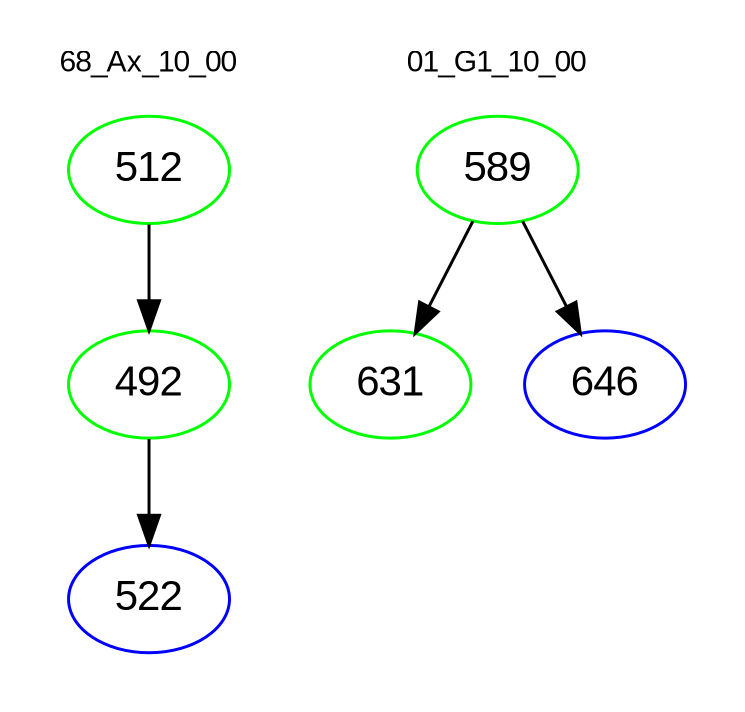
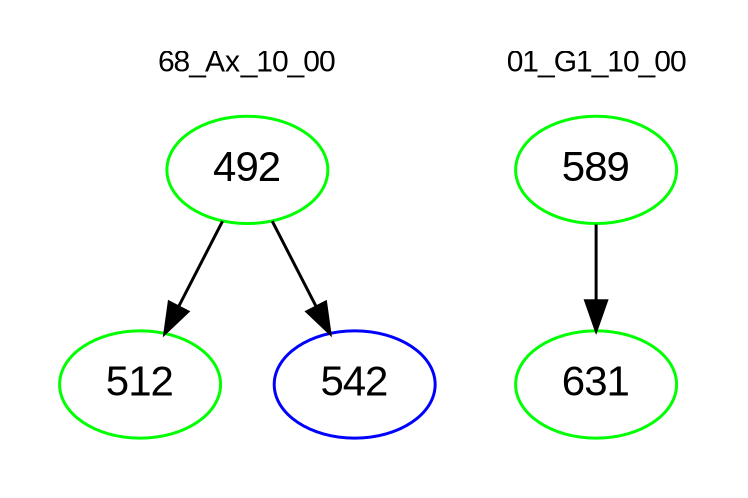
(149, 263) -> (201, 264)
(605, 384) -> none
(149, 599) -> (355, 384)
